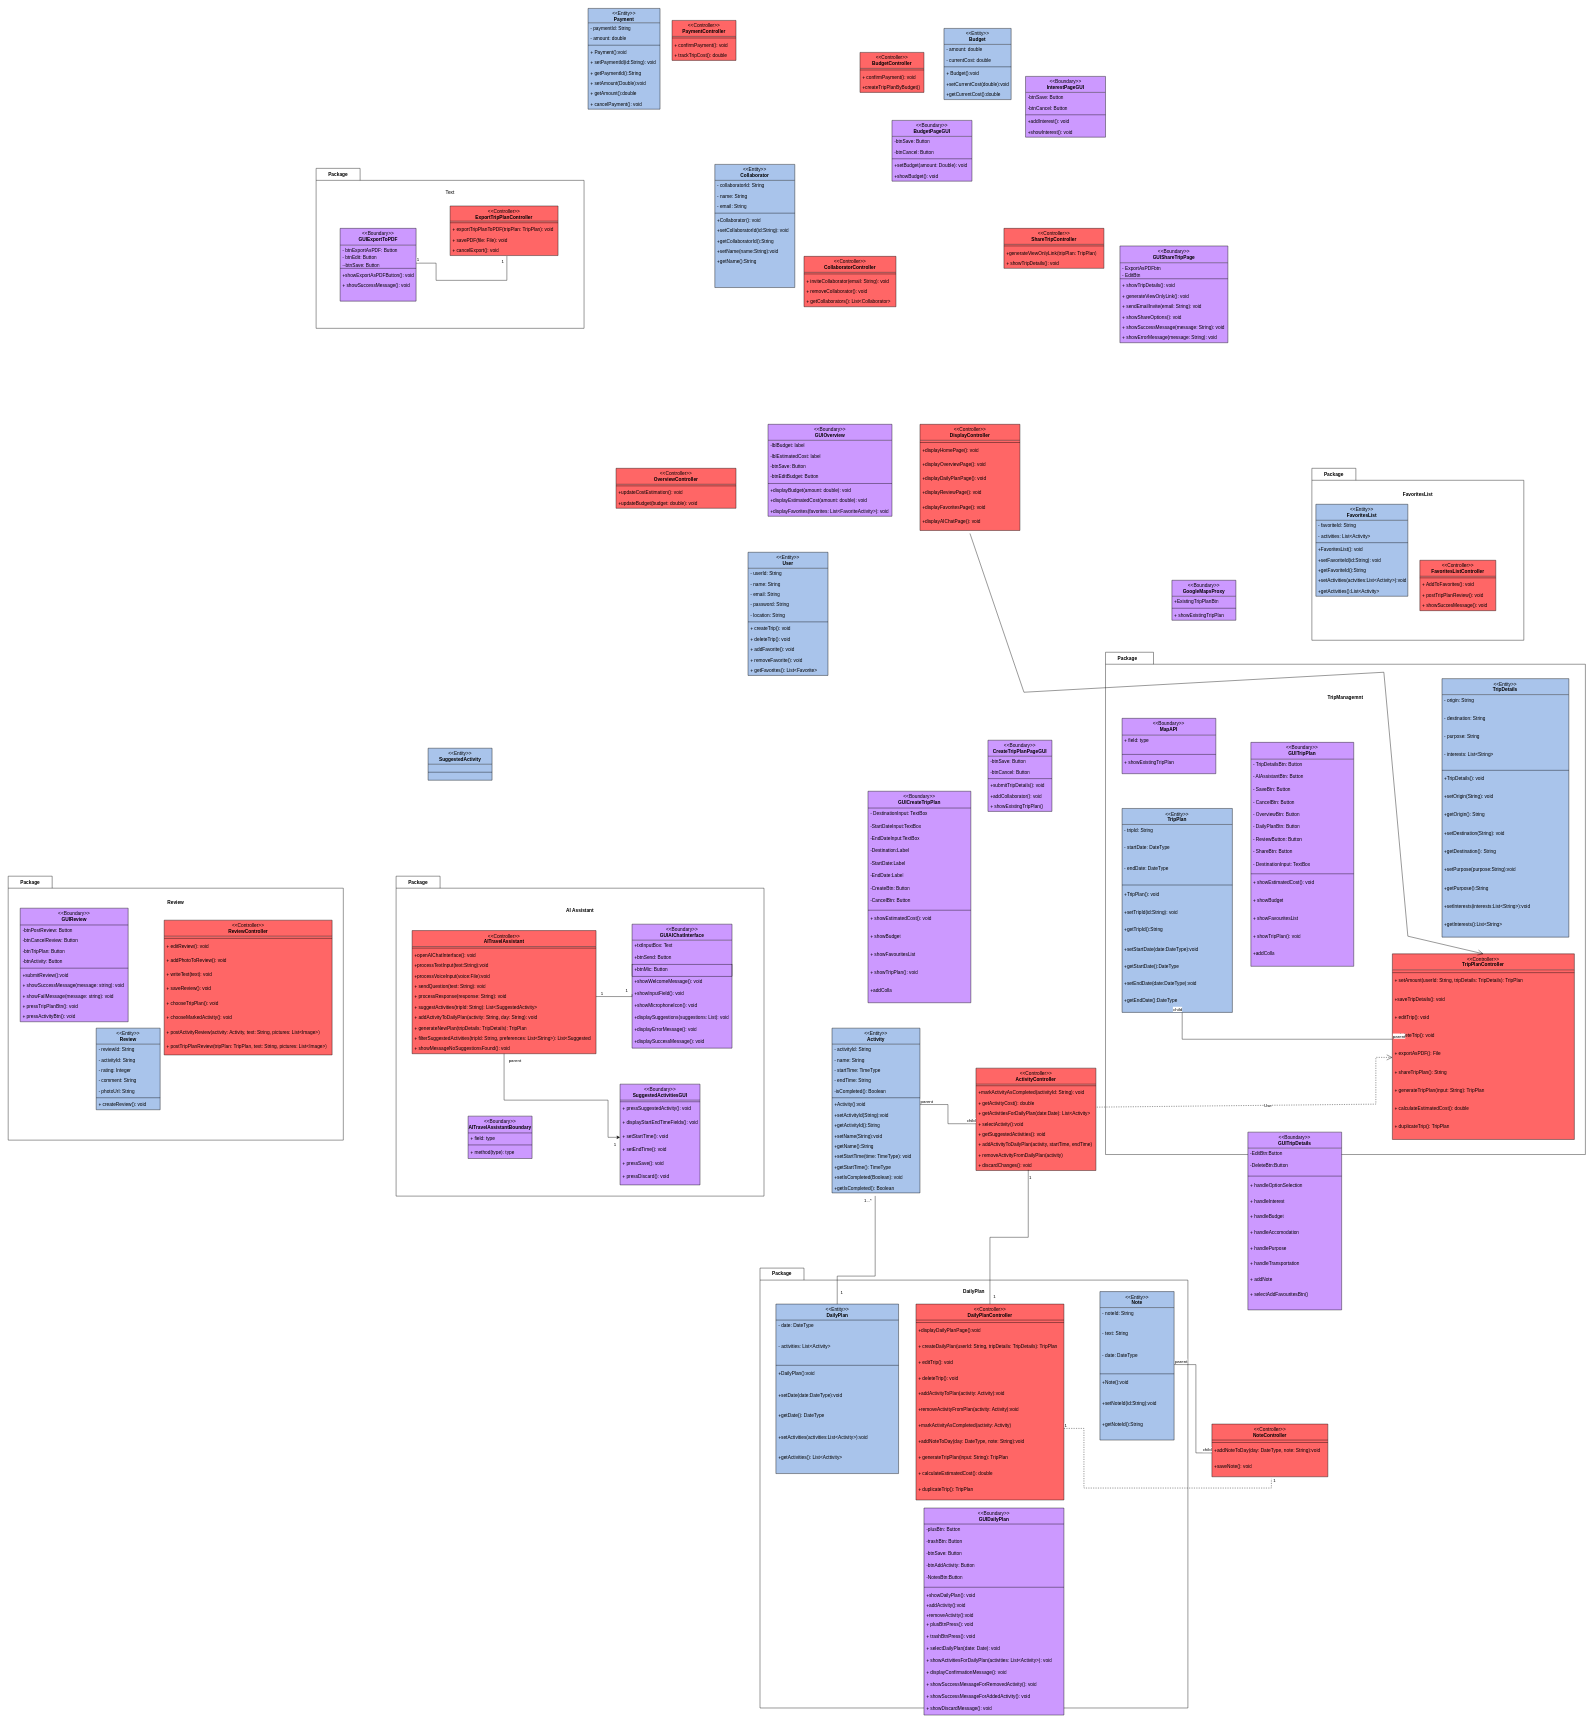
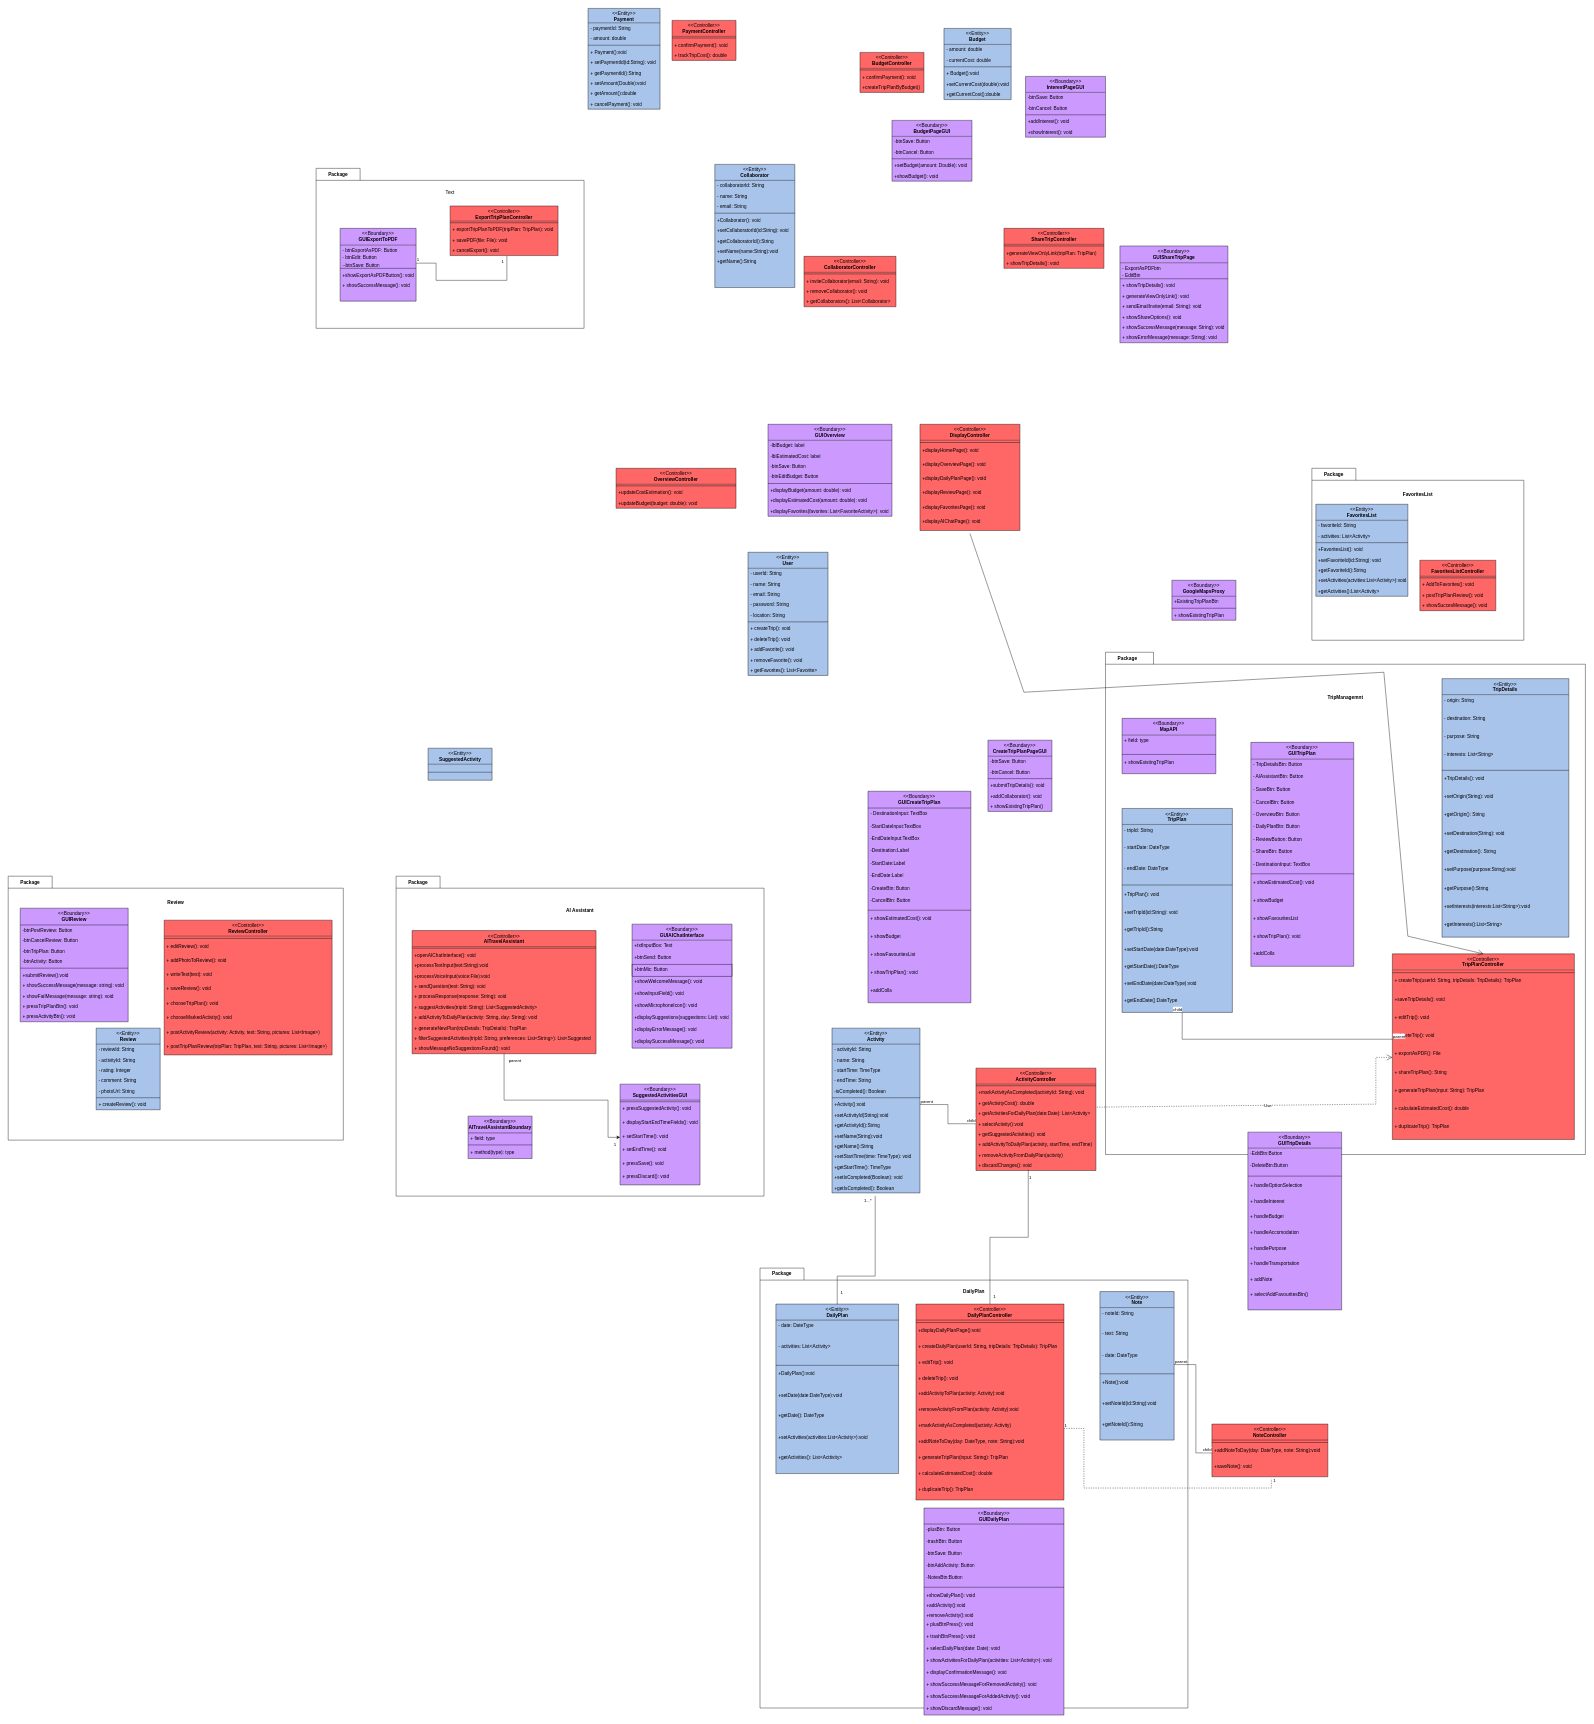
(1468, 981) -> (1469, 981)
(615, 997) -> none
